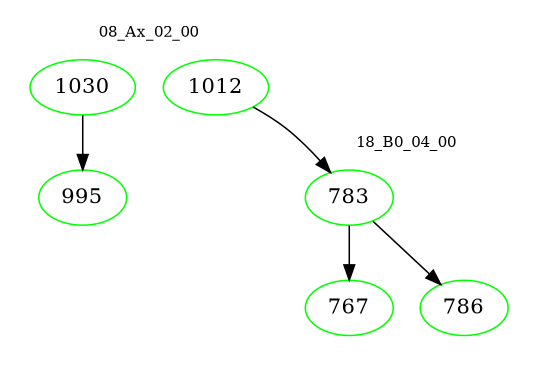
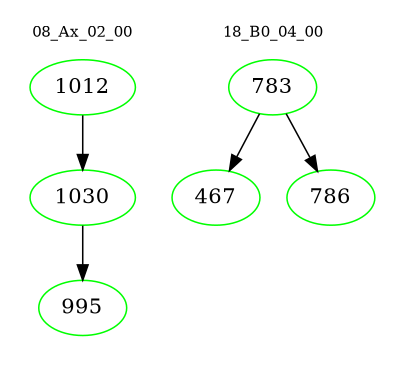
(302, 142) -> (83, 135)
(349, 308) -> (216, 198)
